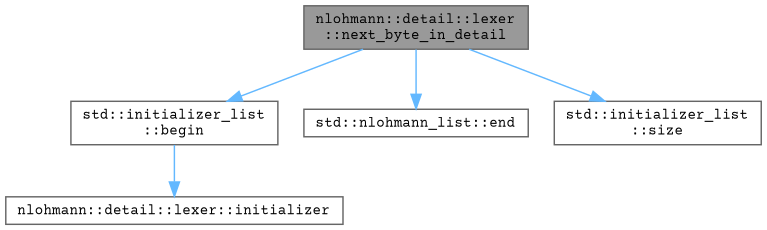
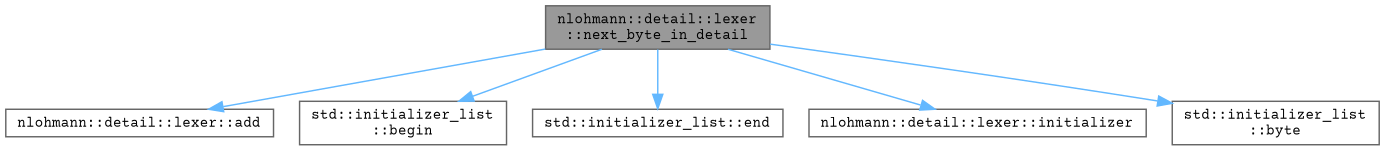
none -> (140, 123)
(416, 123) -> (658, 123)
(658, 123) -> (1276, 123)
(174, 163) -> (824, 77)
